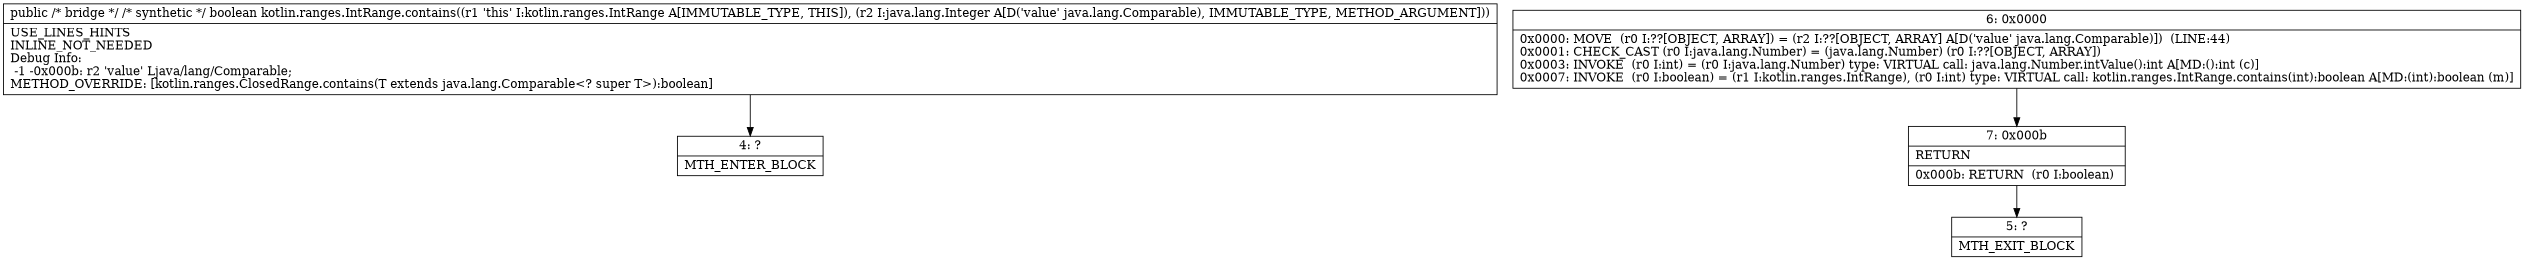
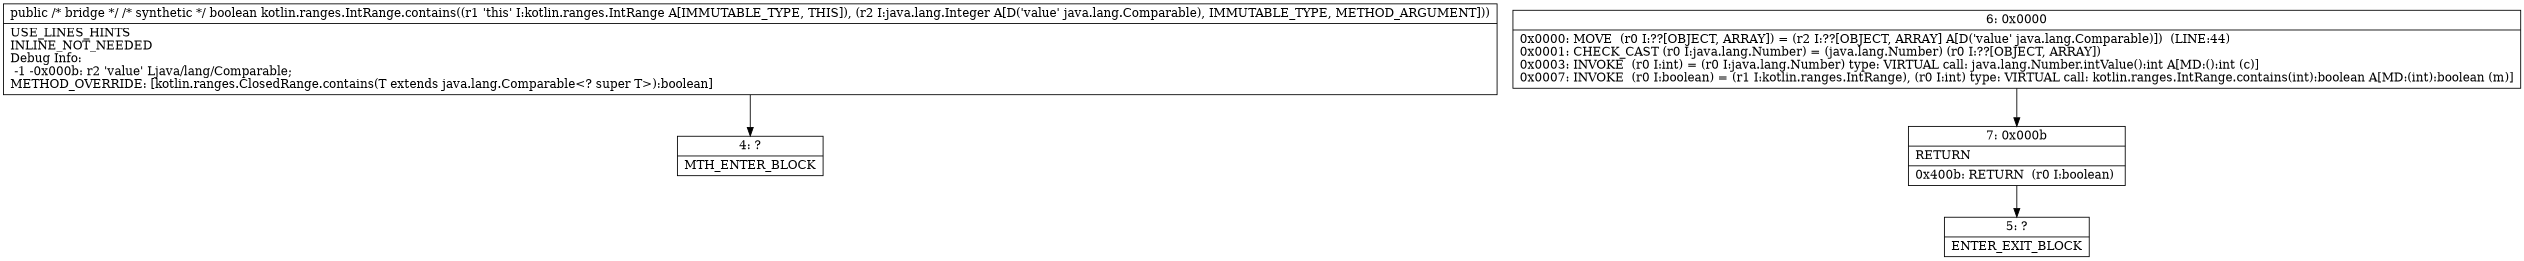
(2017, 175) -> (2017, 175)
(2017, 246) -> (2017, 246)
